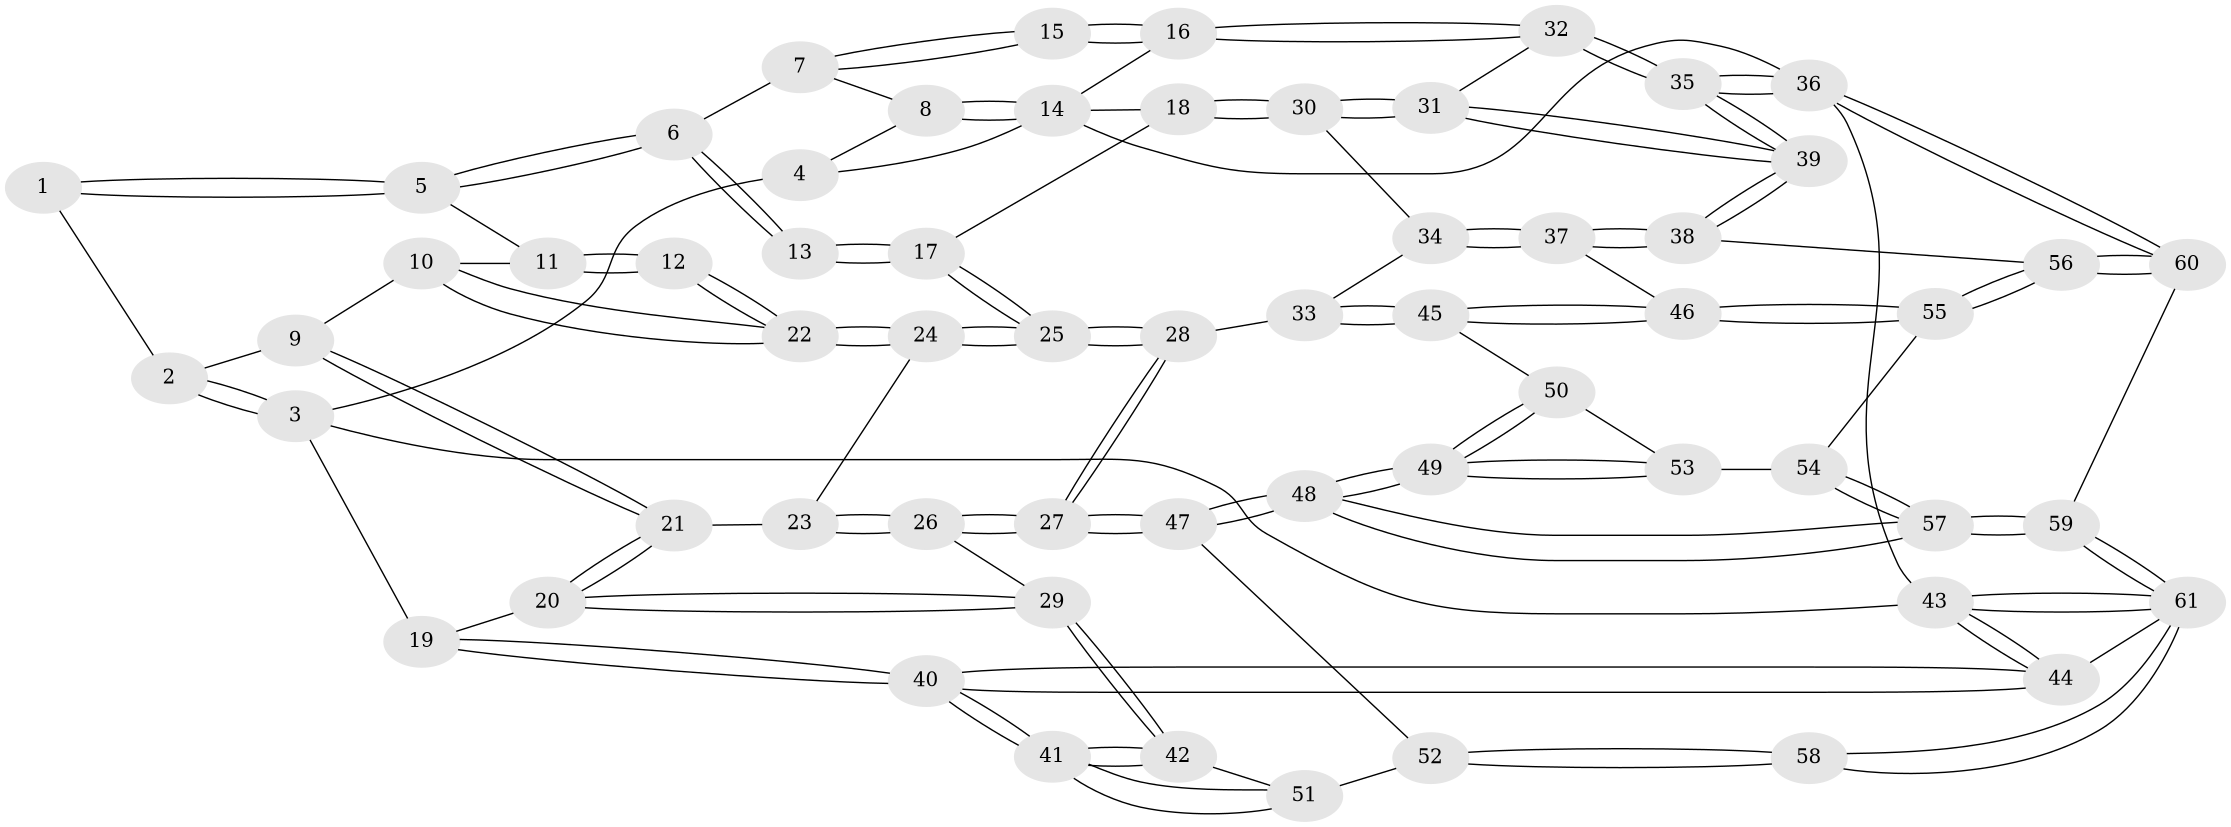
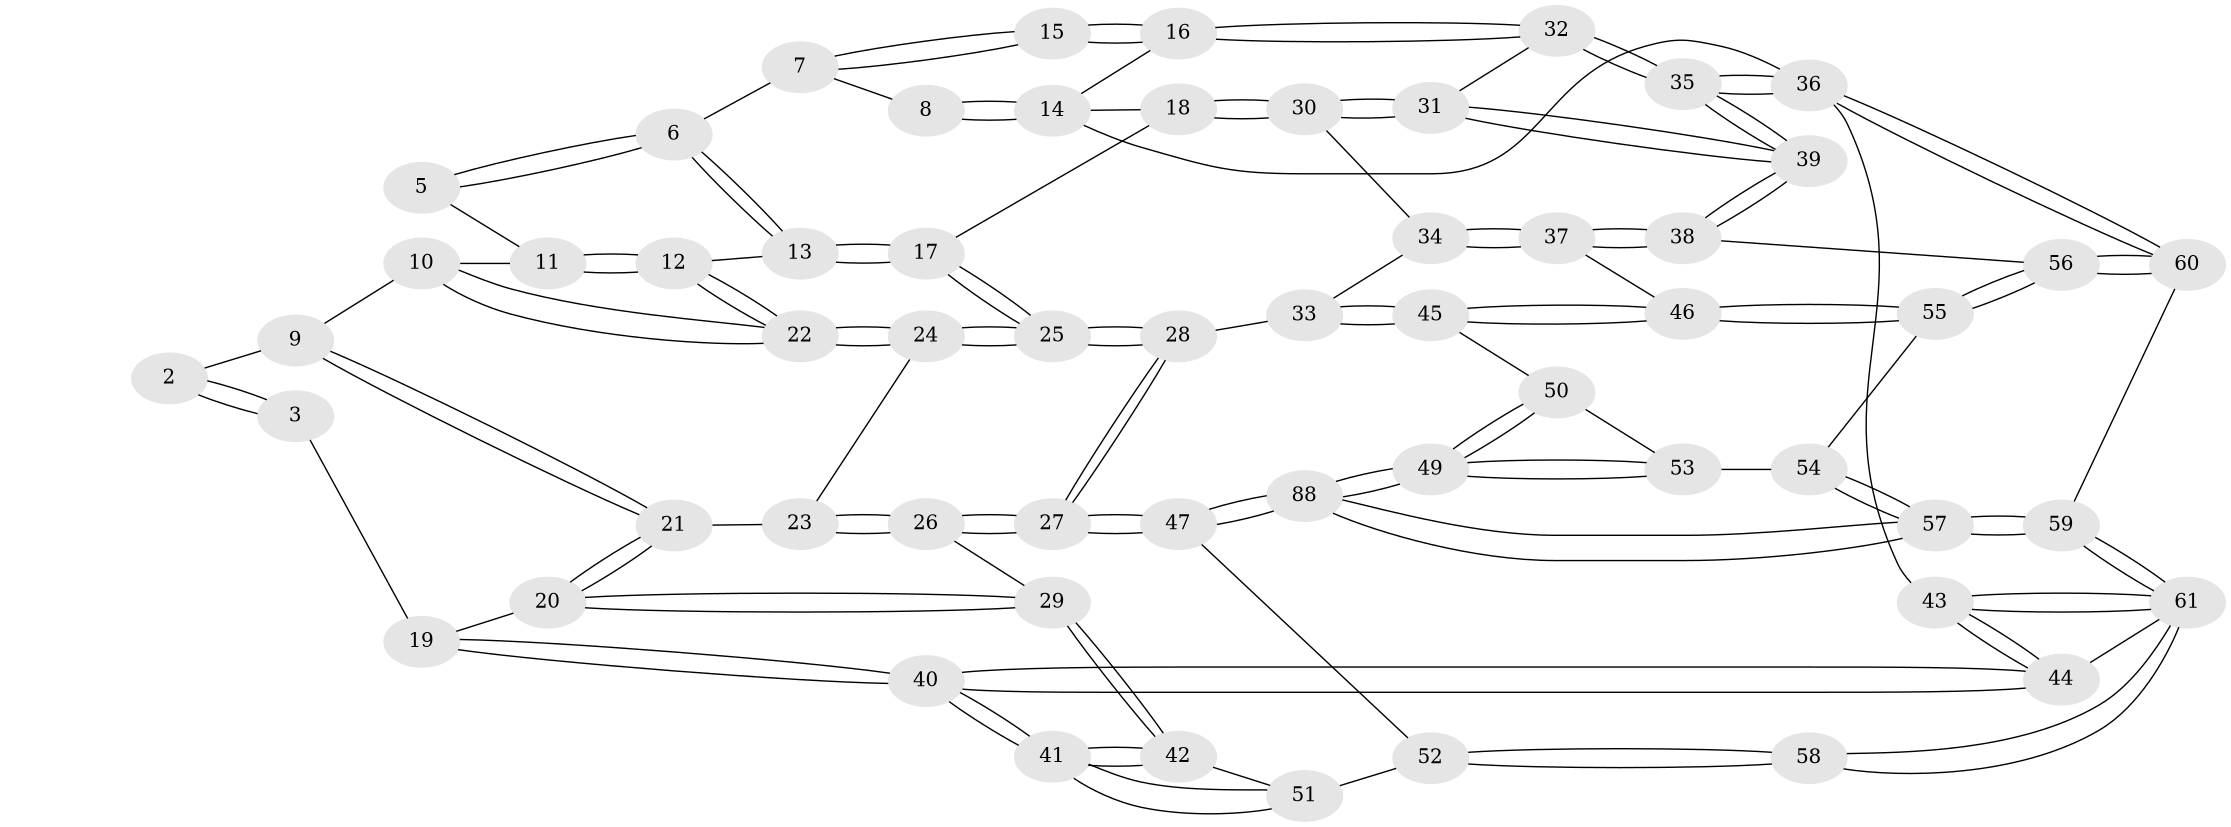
(800, 175) -> none
(43, 188) -> none
none -> (737, 259)
(1133, 460) -> none
(1305, 496) -> (1305, 496)
